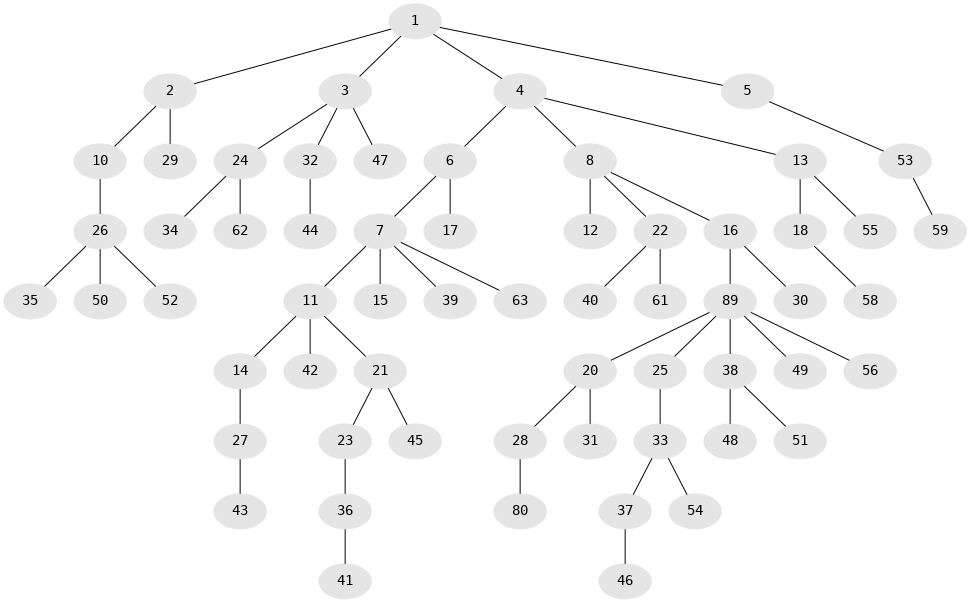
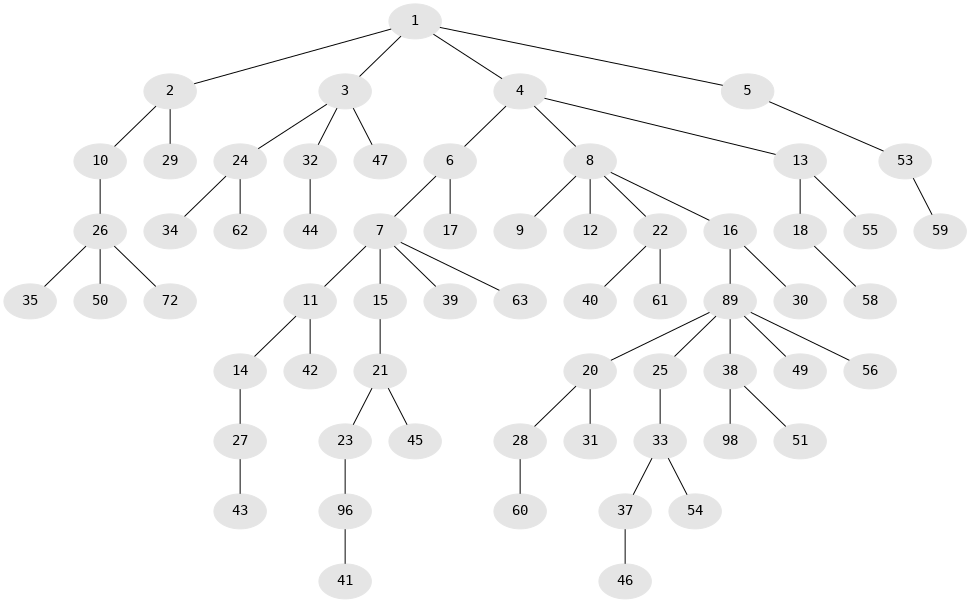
none -> (520, 231)
(170, 301) -> (170, 301)
(345, 336) -> (380, 336)
(730, 441) -> (730, 441)
(345, 511) -> (345, 511)
(520, 511) -> (520, 511)
